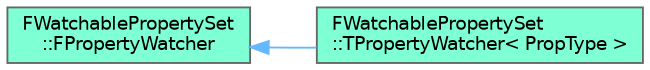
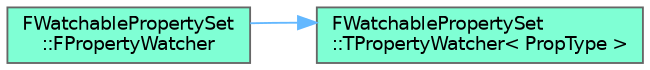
(293, 48) -> (274, 23)
